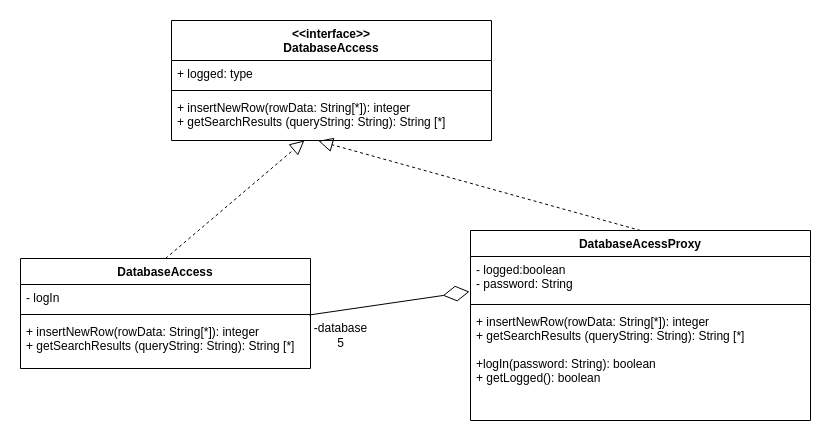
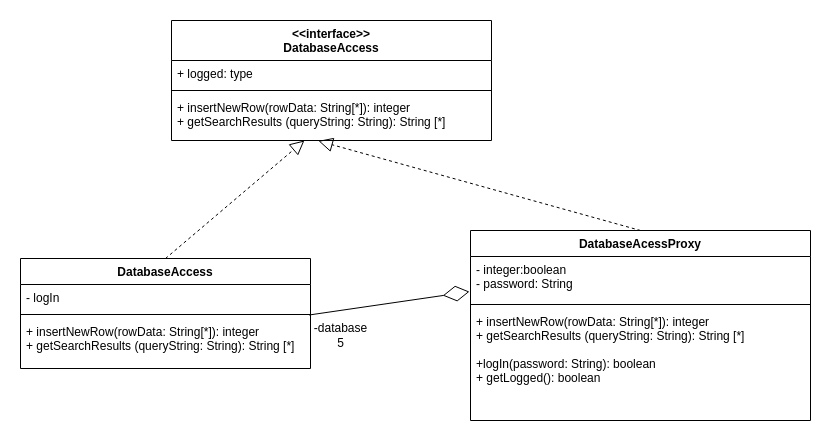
(524, 270) -> (527, 270)
